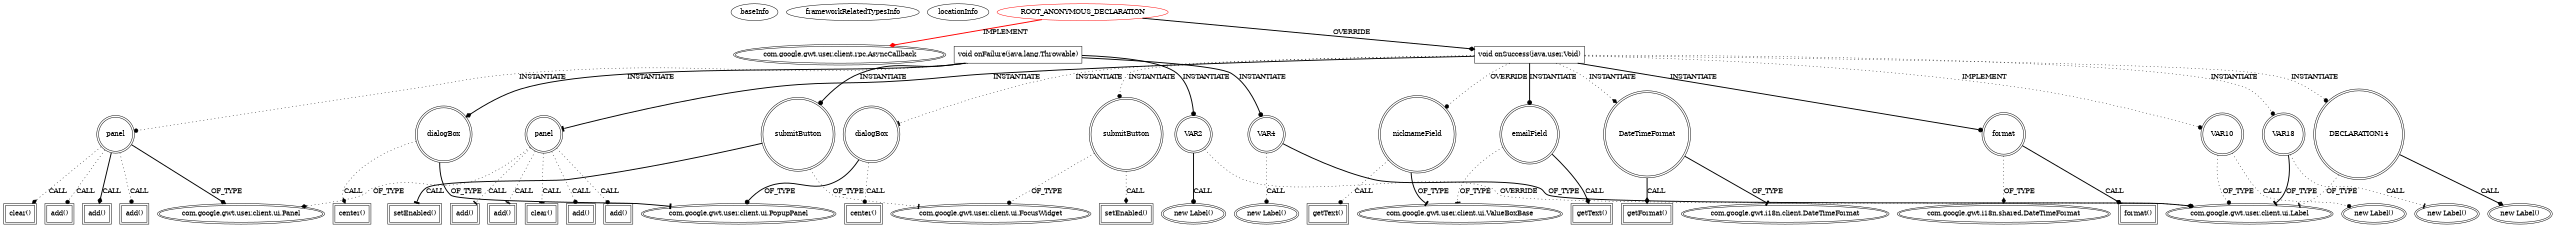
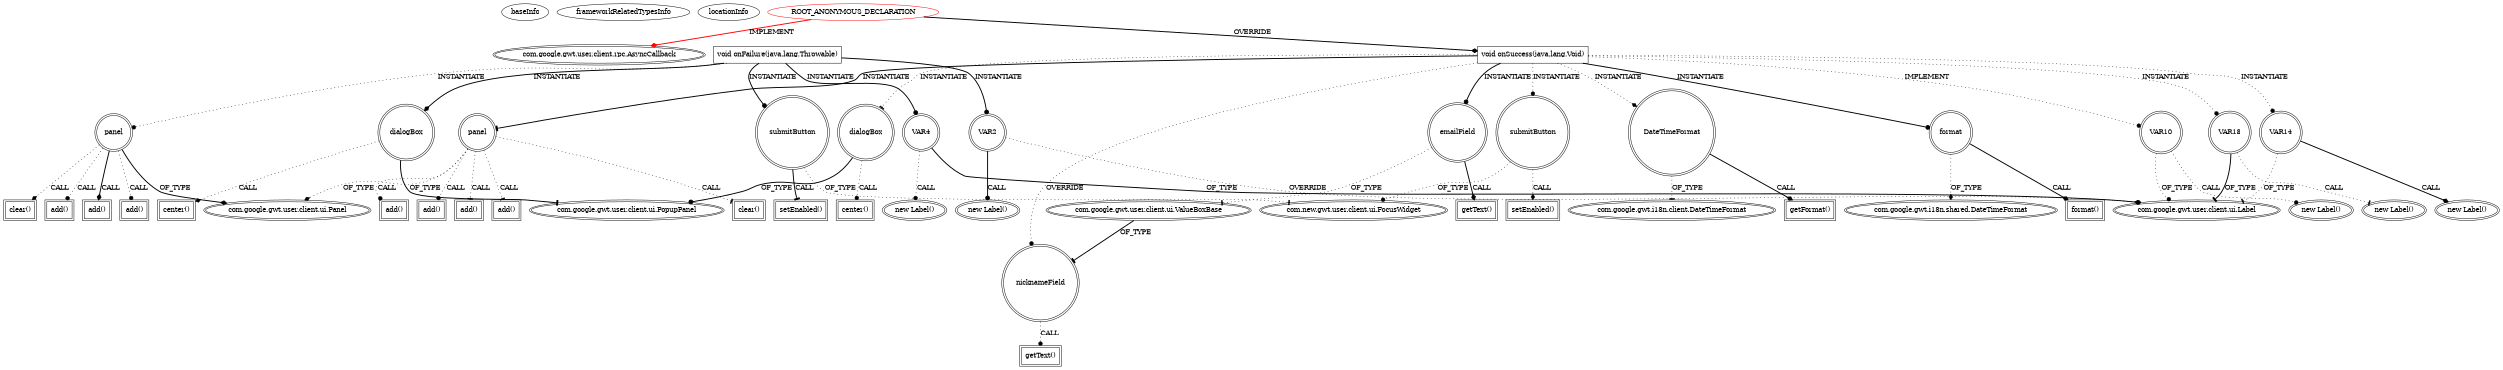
(1530, 55) -> (1533, 55)
(2359, 134) -> (2281, 132)
(1725, 179) -> (1672, 187)
(1415, 189) -> (1104, 240)
(991, 214) -> (1354, 210)
